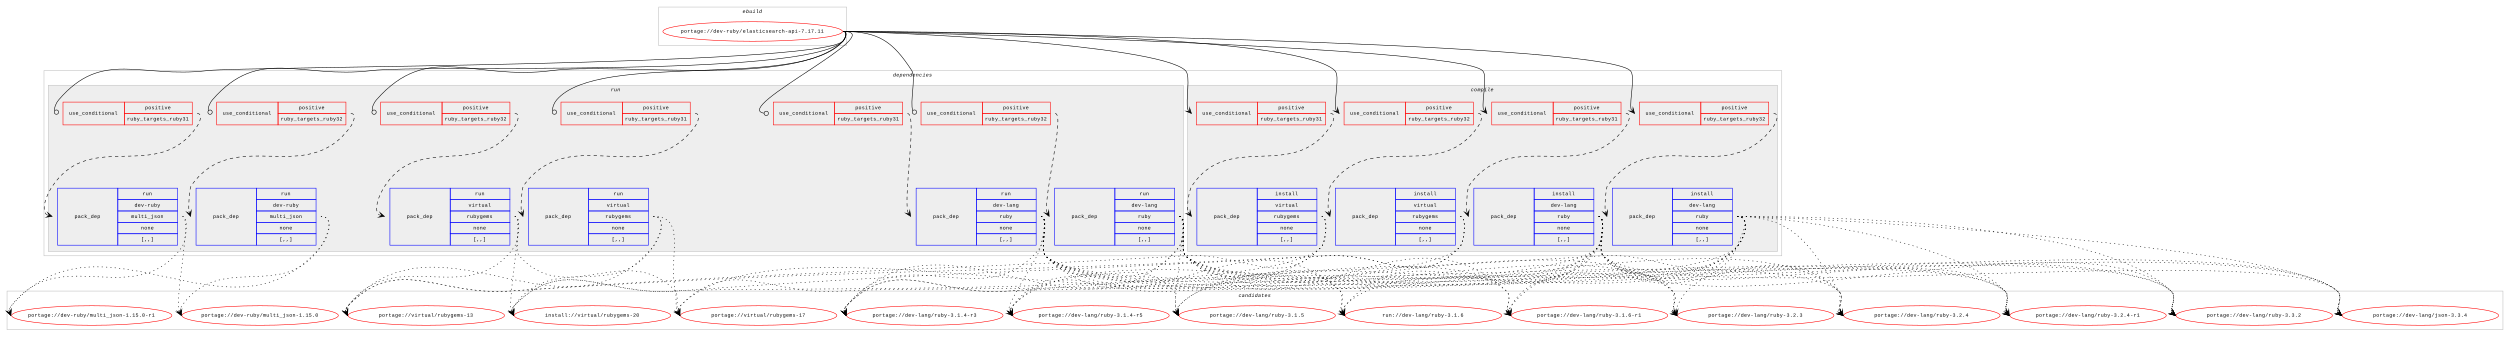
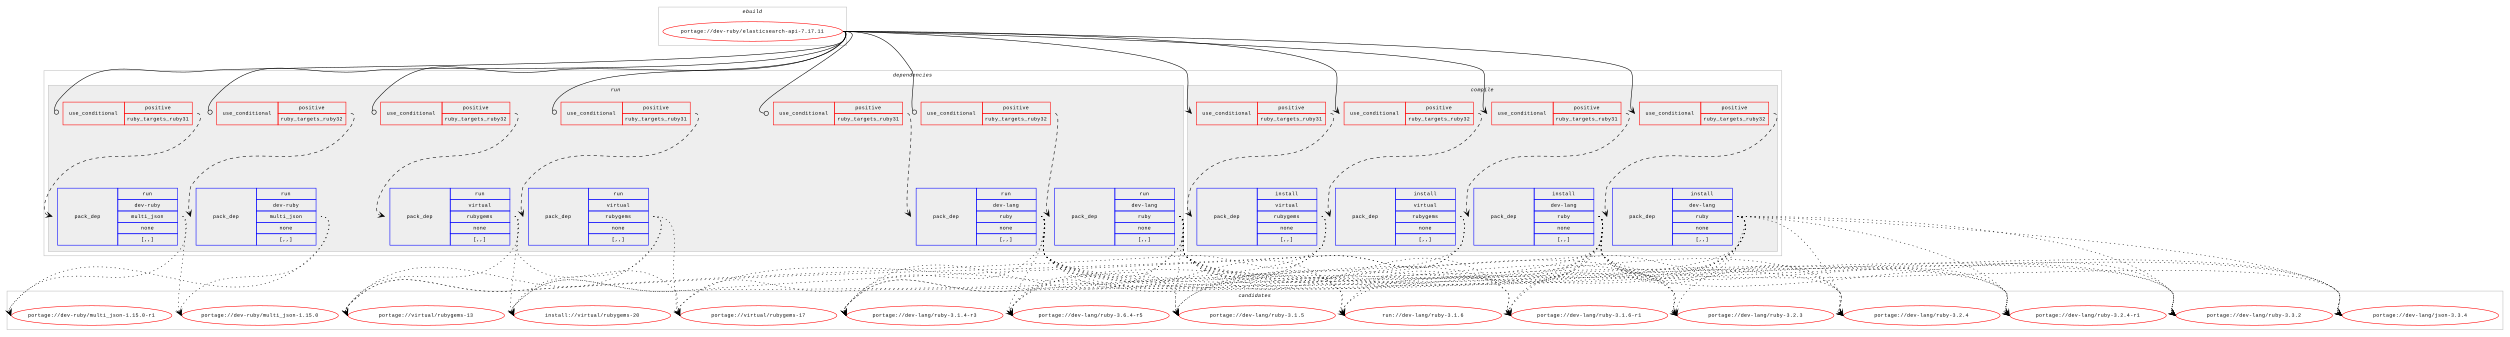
(1091, 316) -> (1091, 316)
